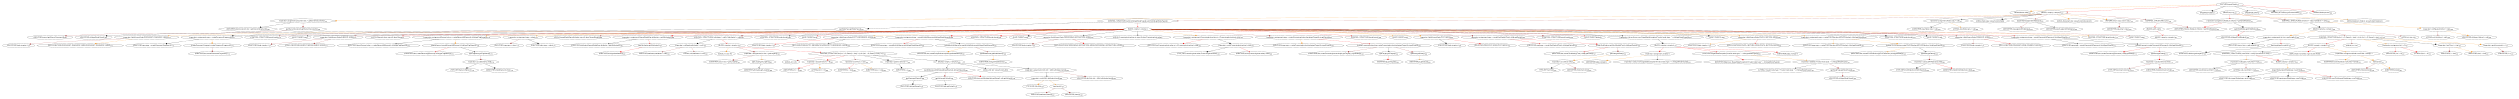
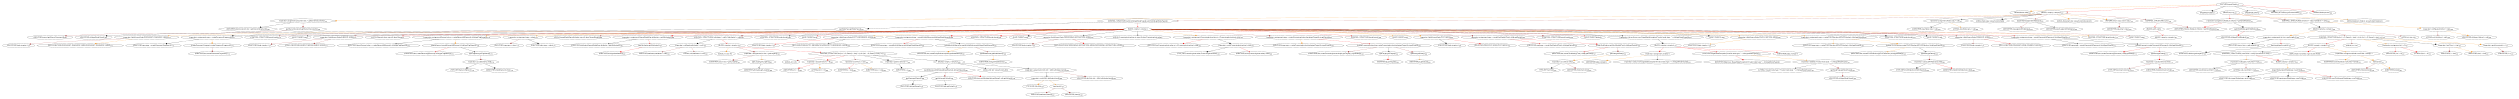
(1754, 46) -> none
